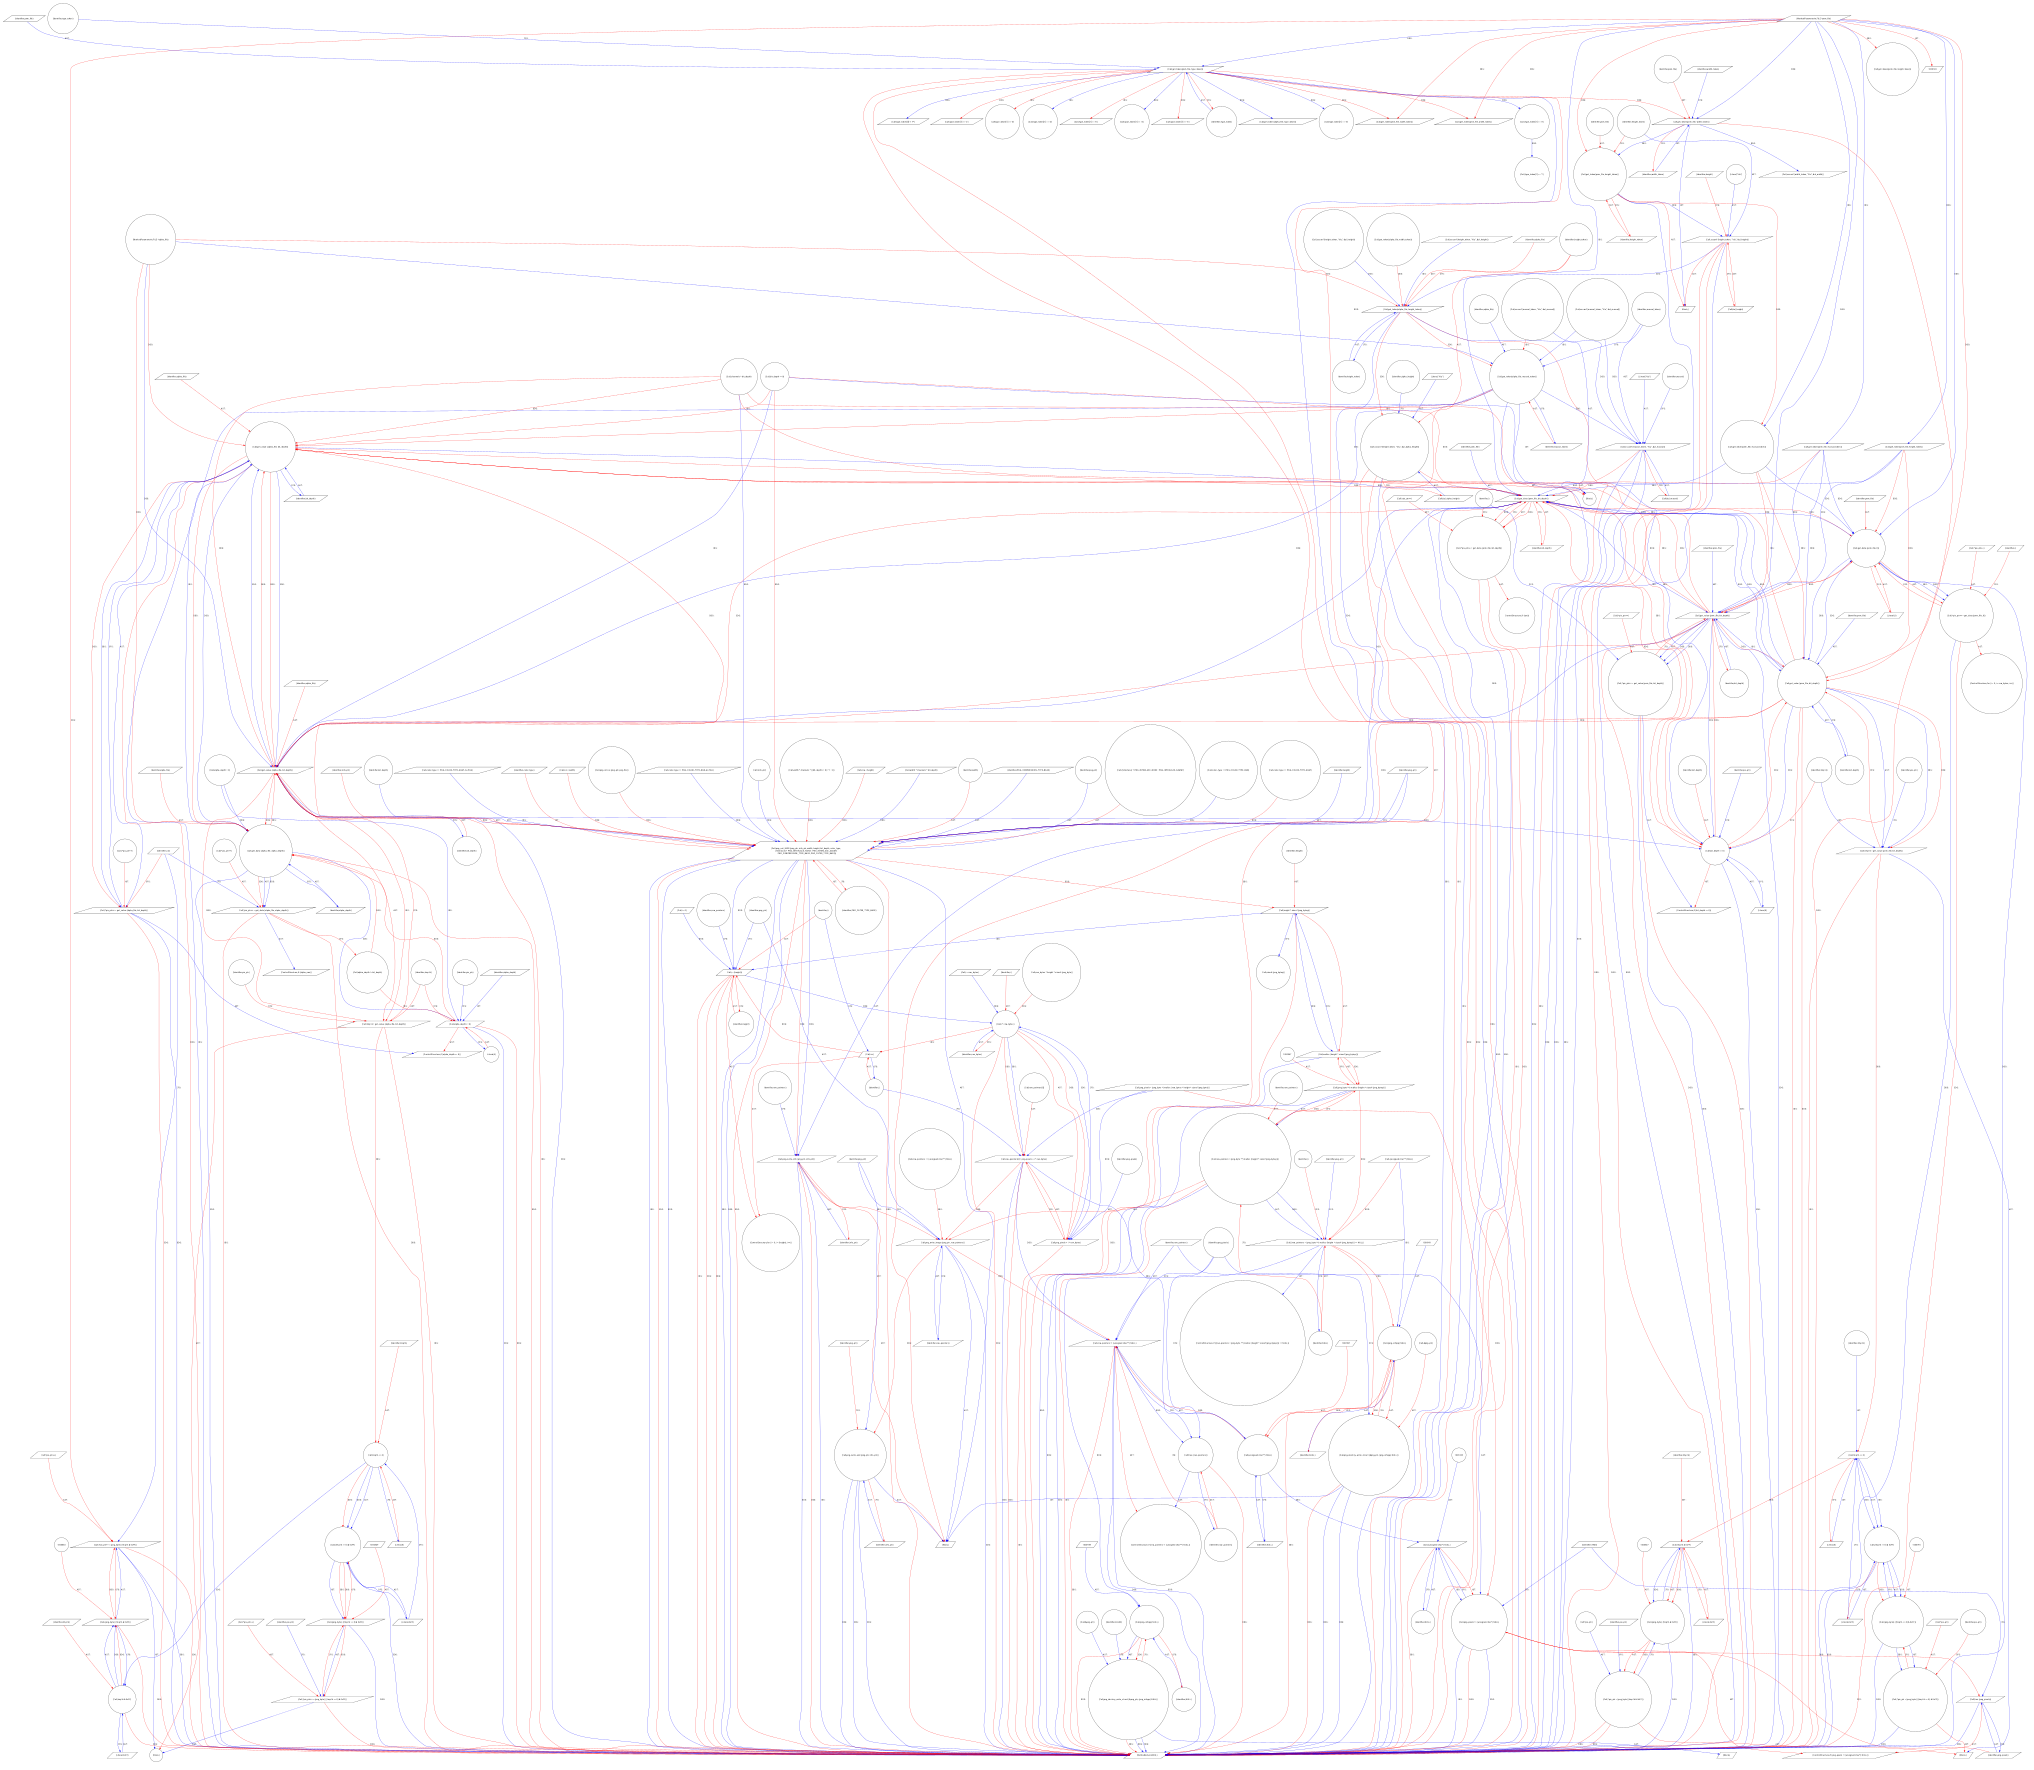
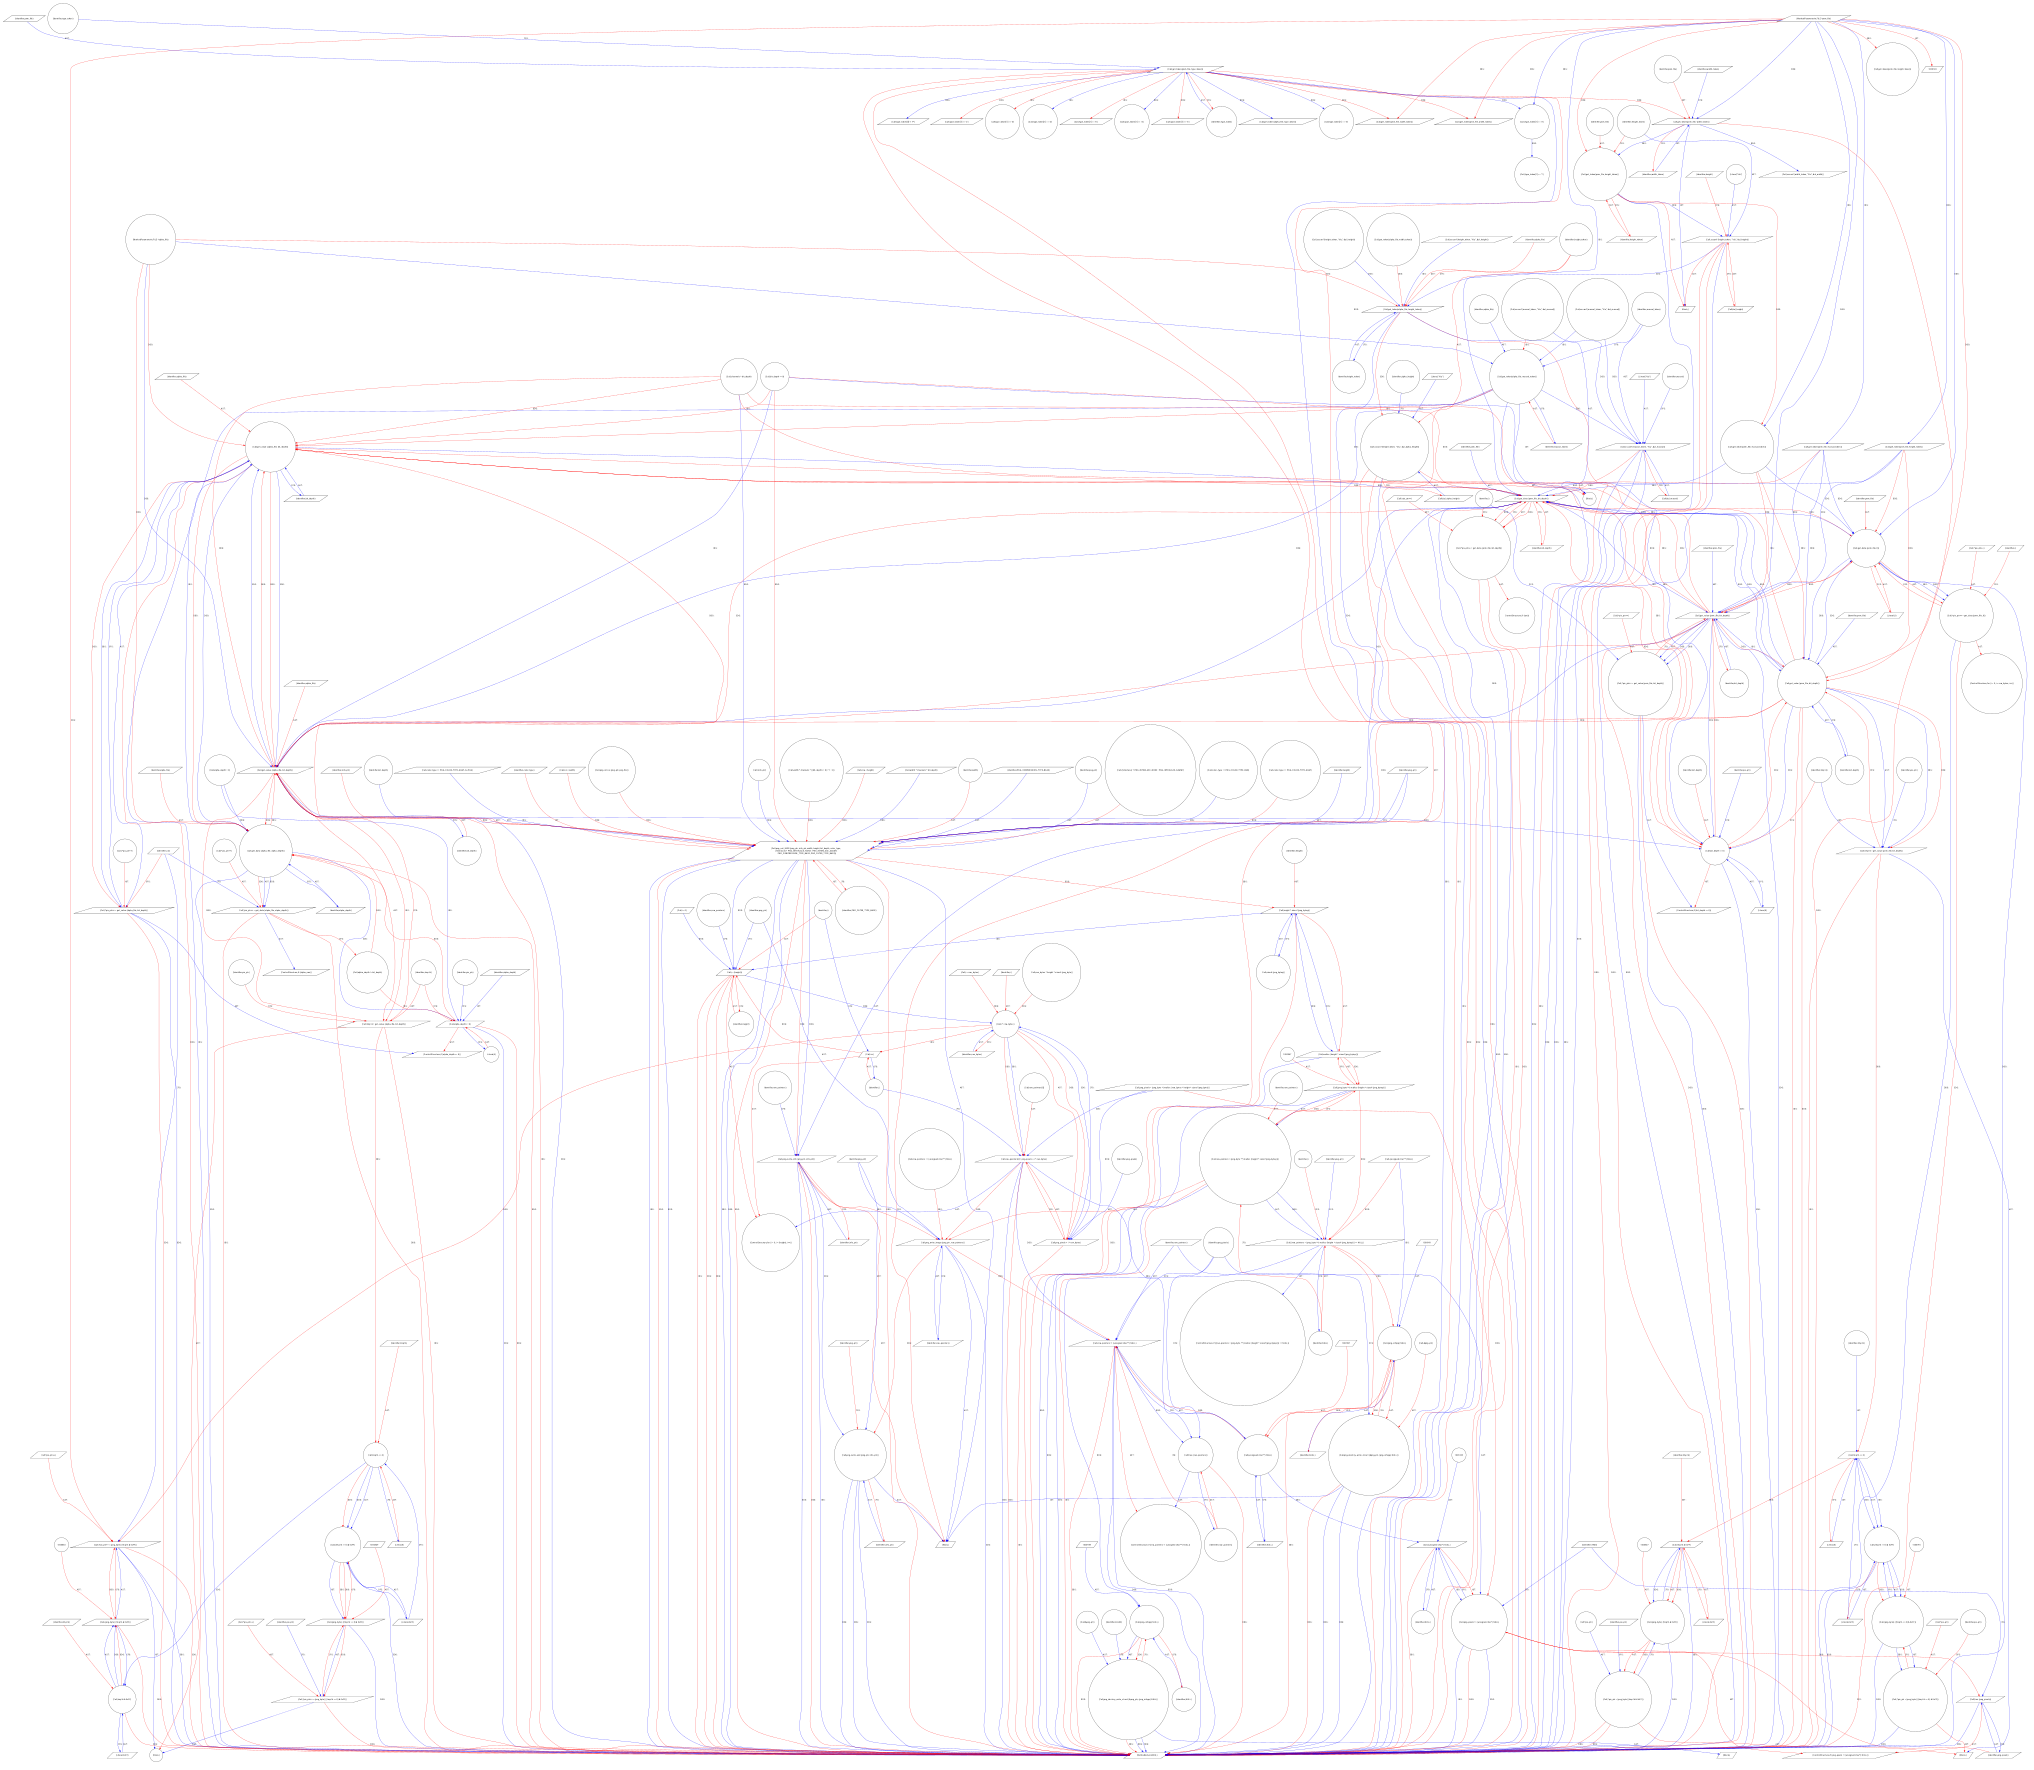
(1493, 30) -> (1594, 32)
(1445, 344) -> none
(689, 770) -> none
none -> (1280, 934)
(984, 994) -> (984, 994)
none -> (915, 1212)
none -> (823, 1298)
(996, 1446) -> (520, 1157)
